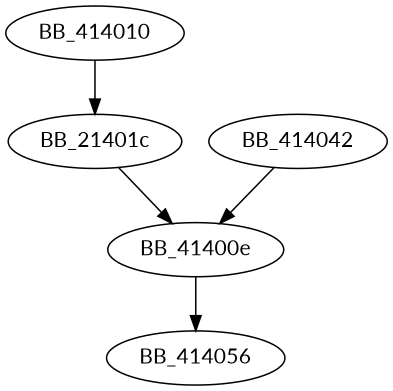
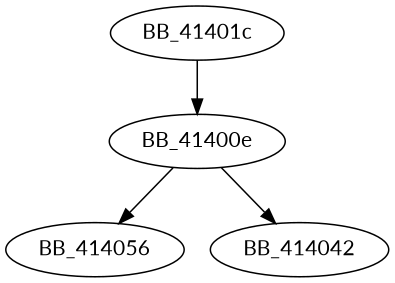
(95, 33) -> none
(95, 141) -> (197, 33)
(252, 190) -> (243, 190)
